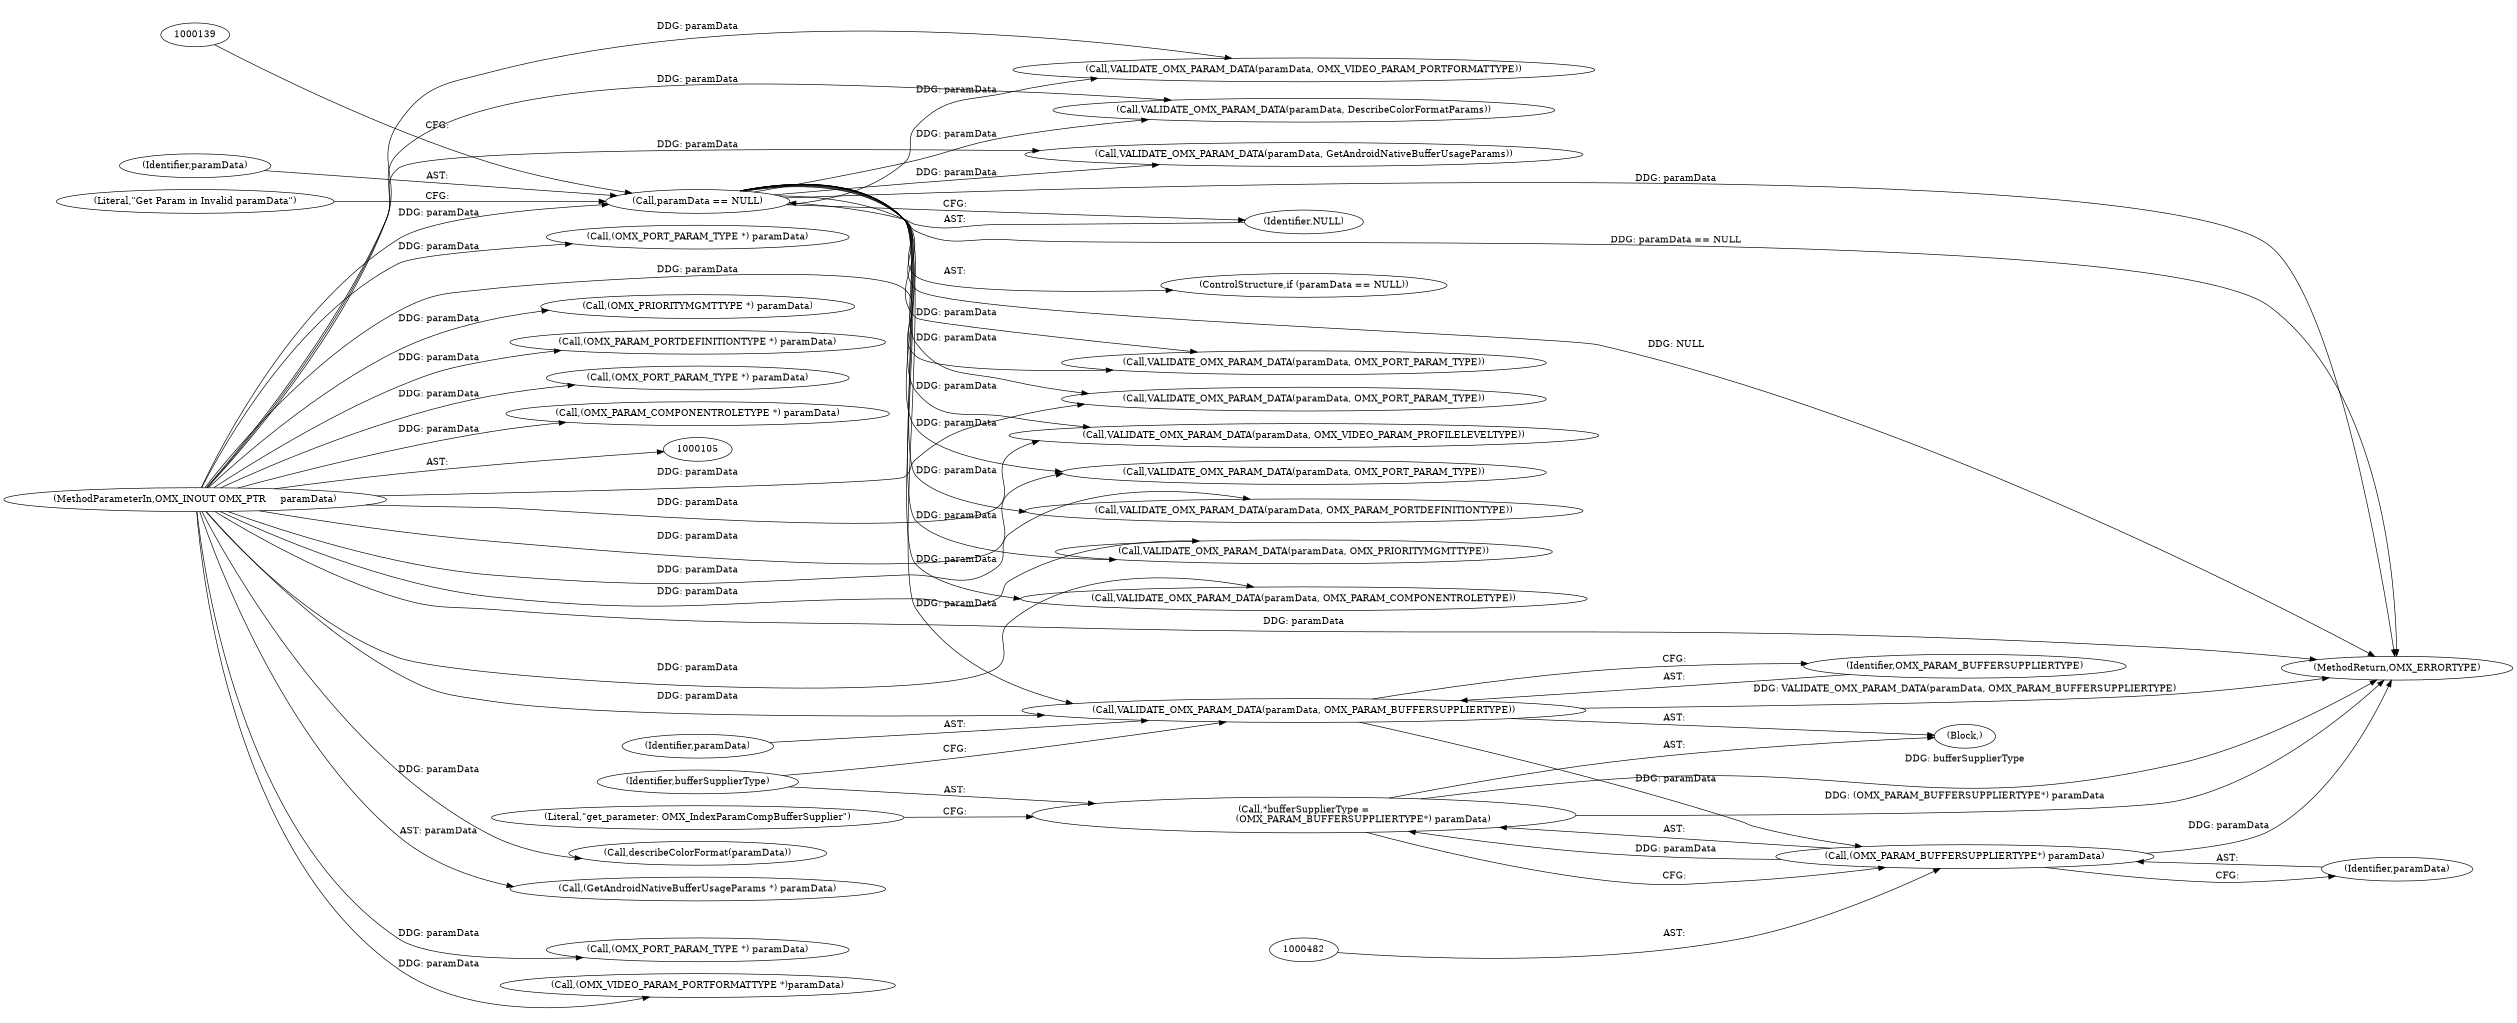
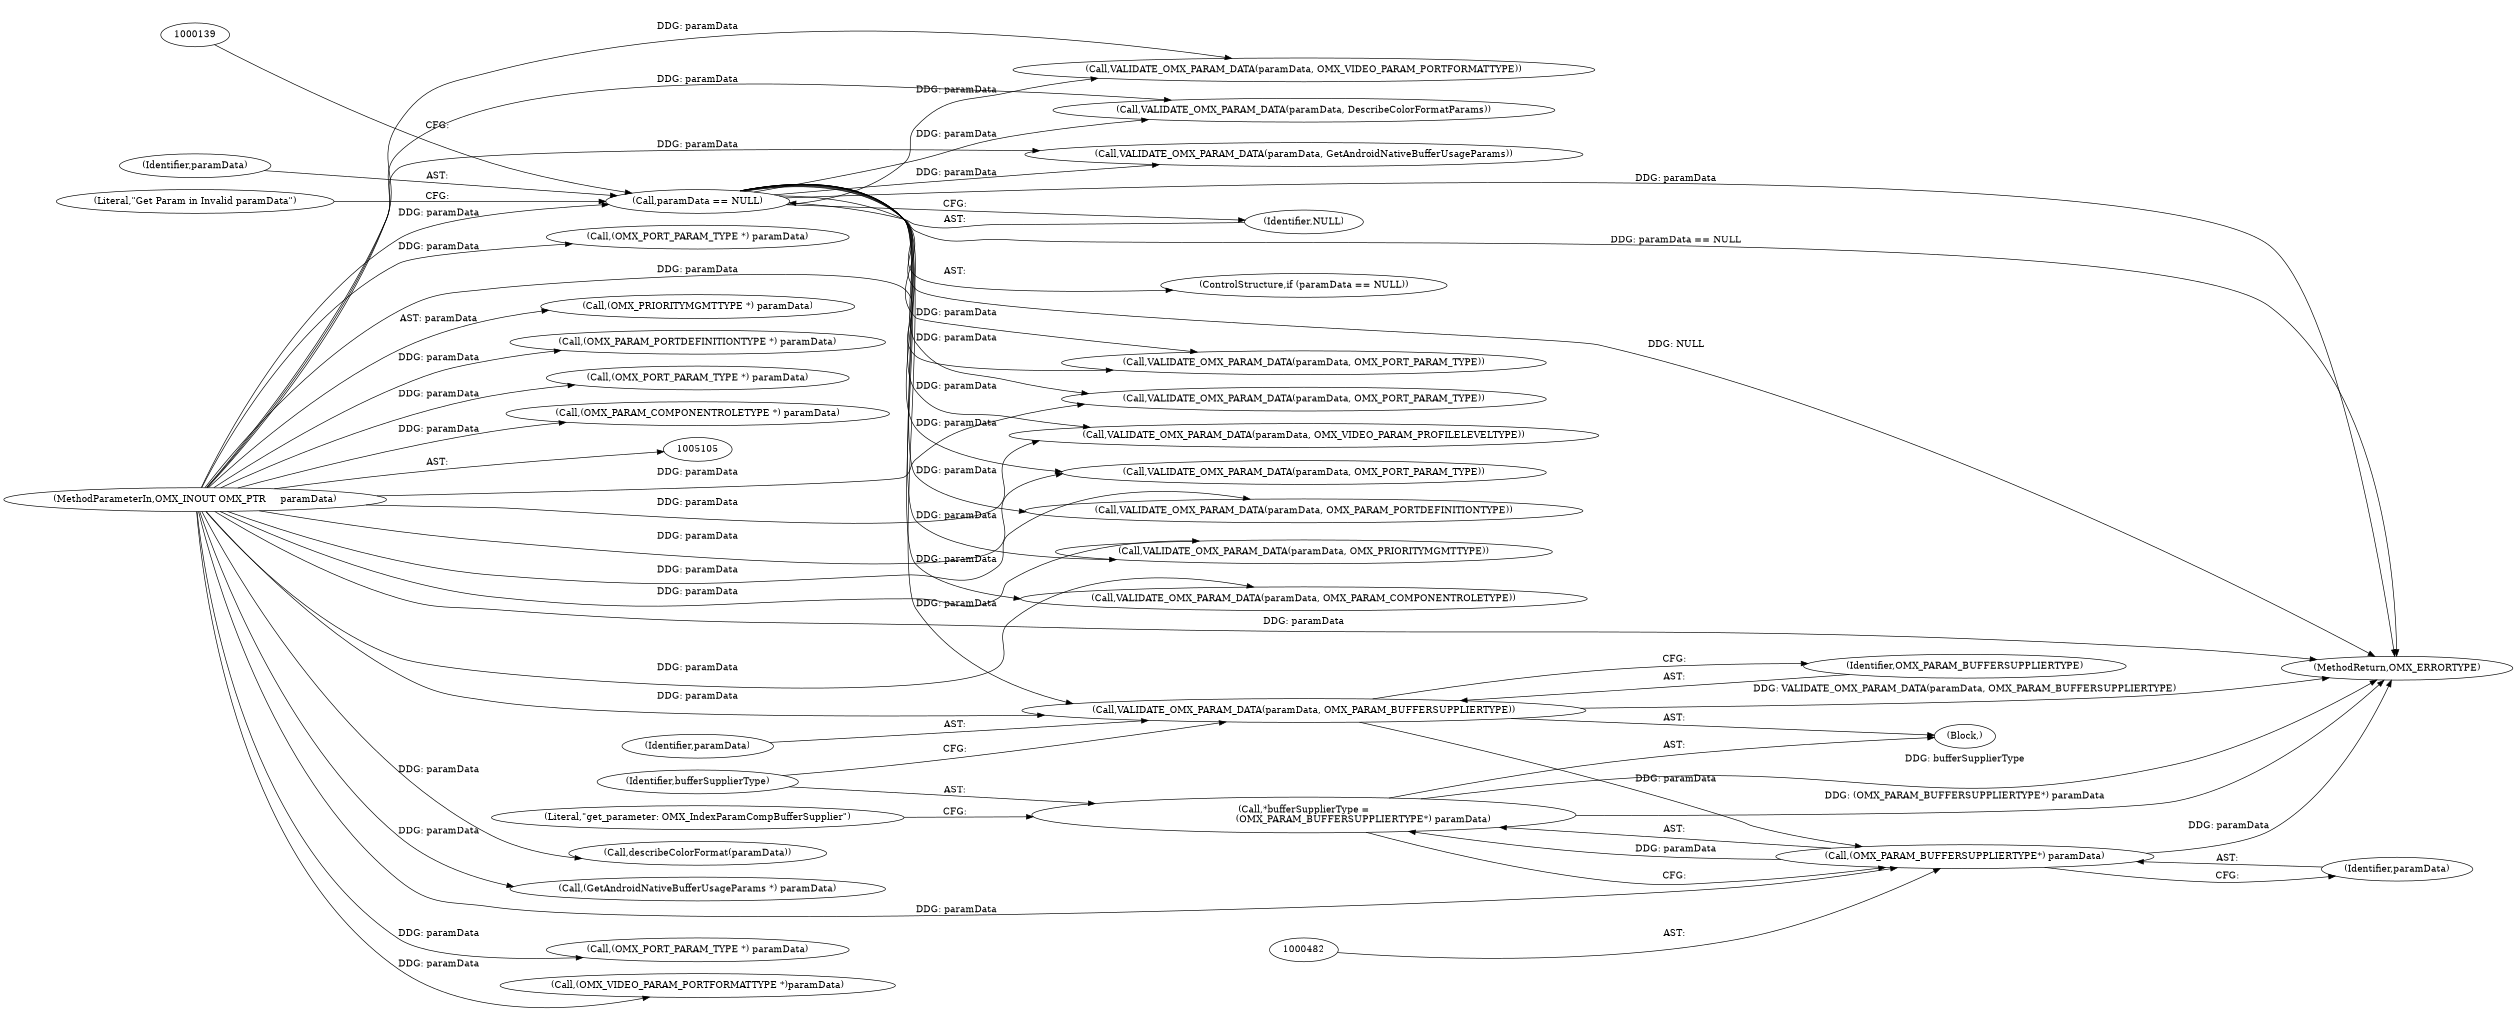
(439, 319) -> (439, 319)
(698, 449) -> (698, 449)
(439, 831) -> (439, 831)
none -> (930, 916)
